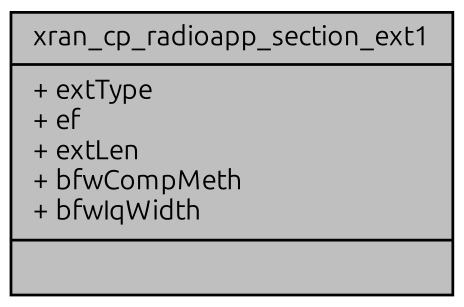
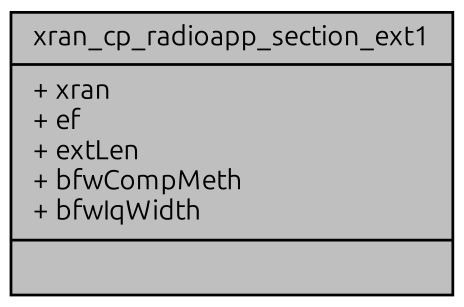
(93, 91) -> (73, 91)
